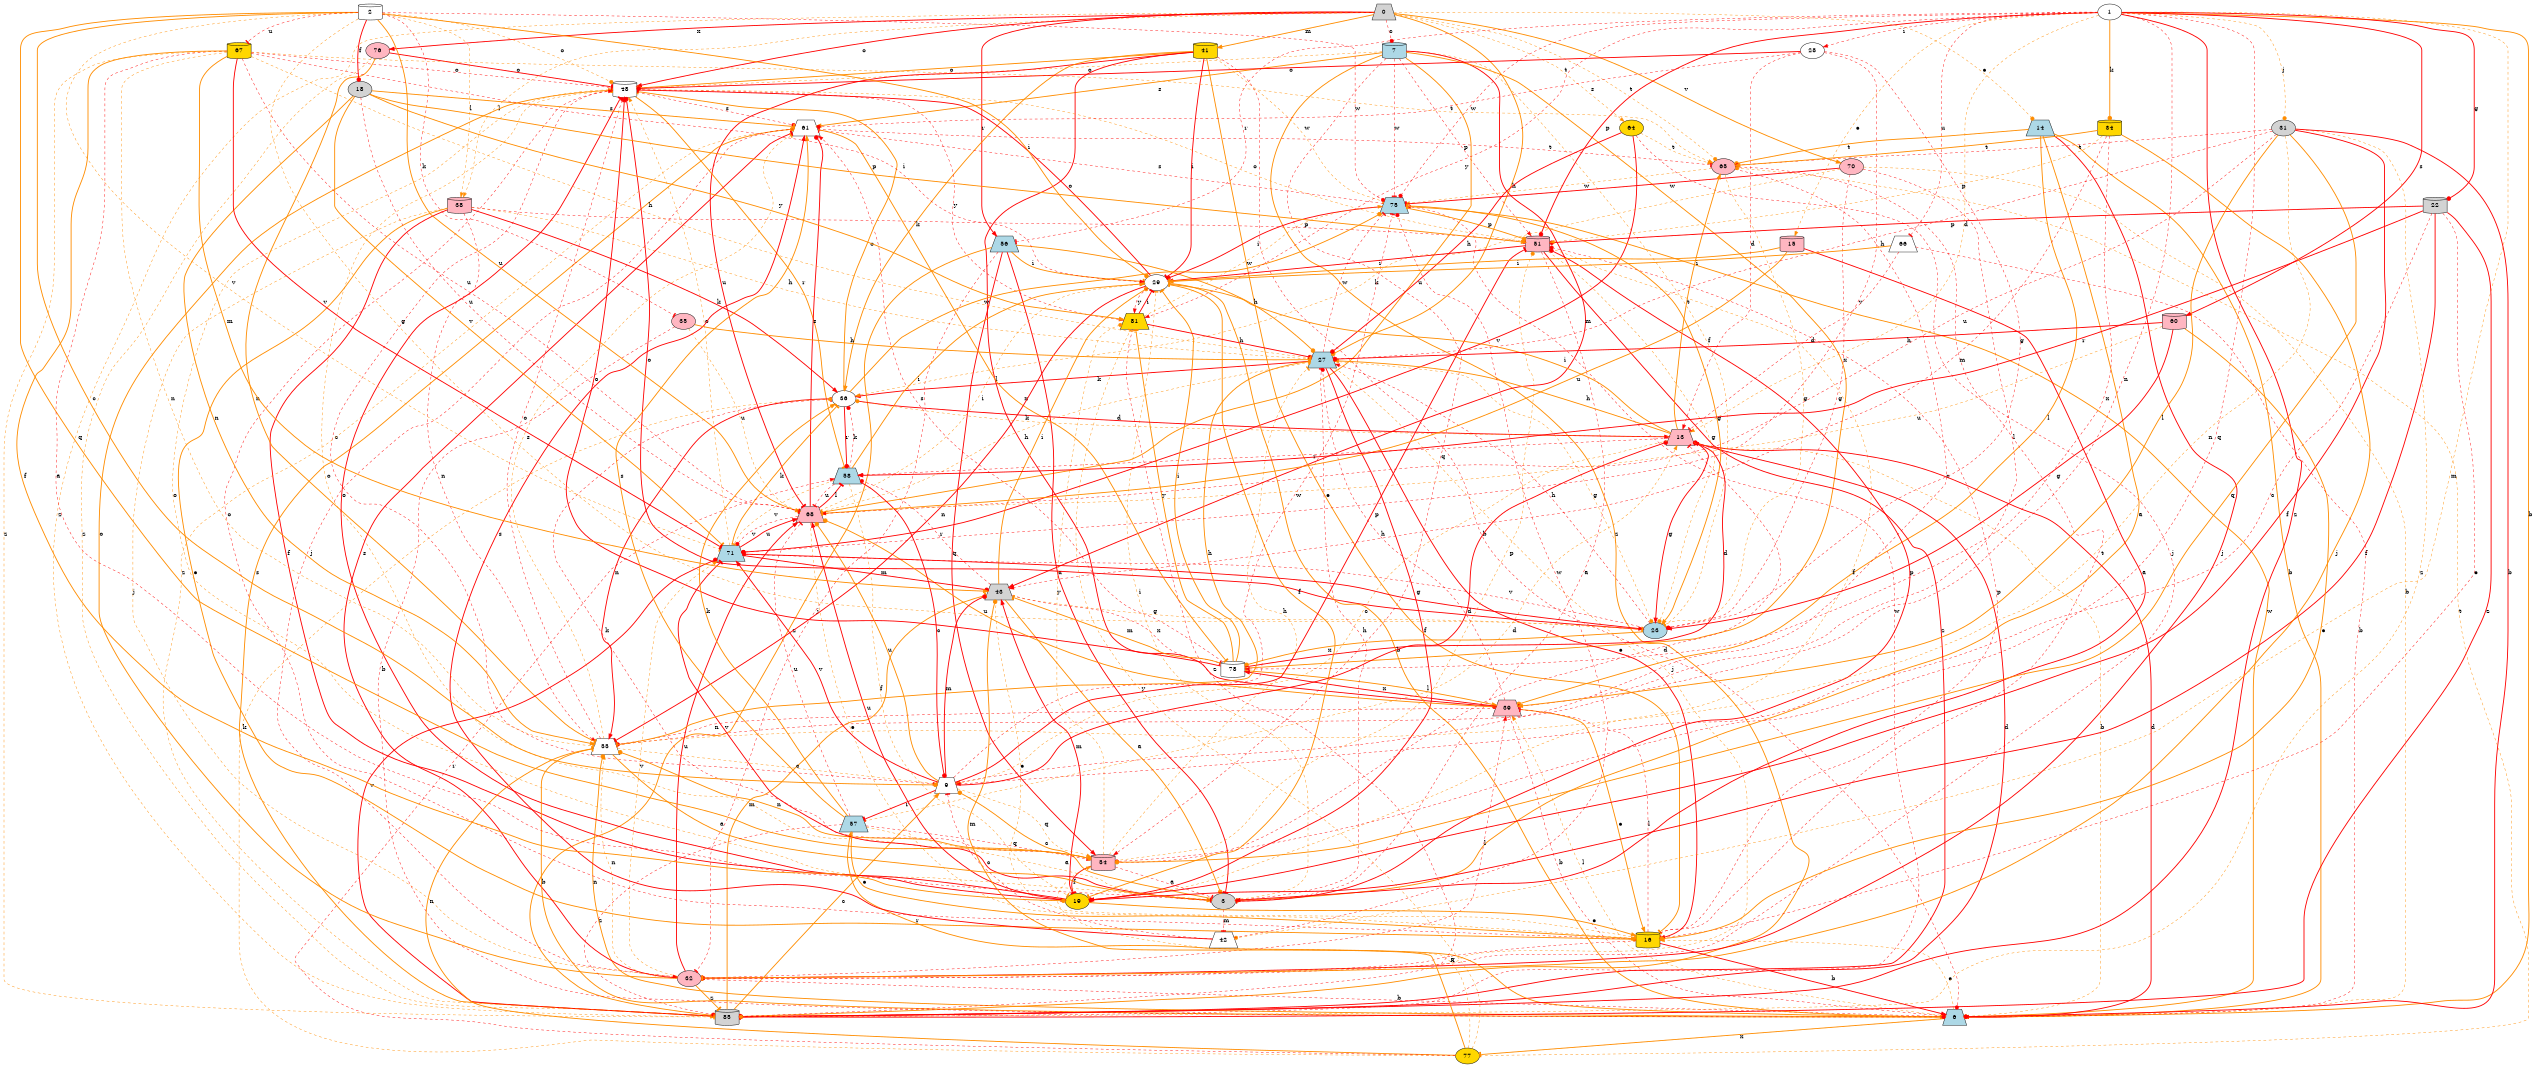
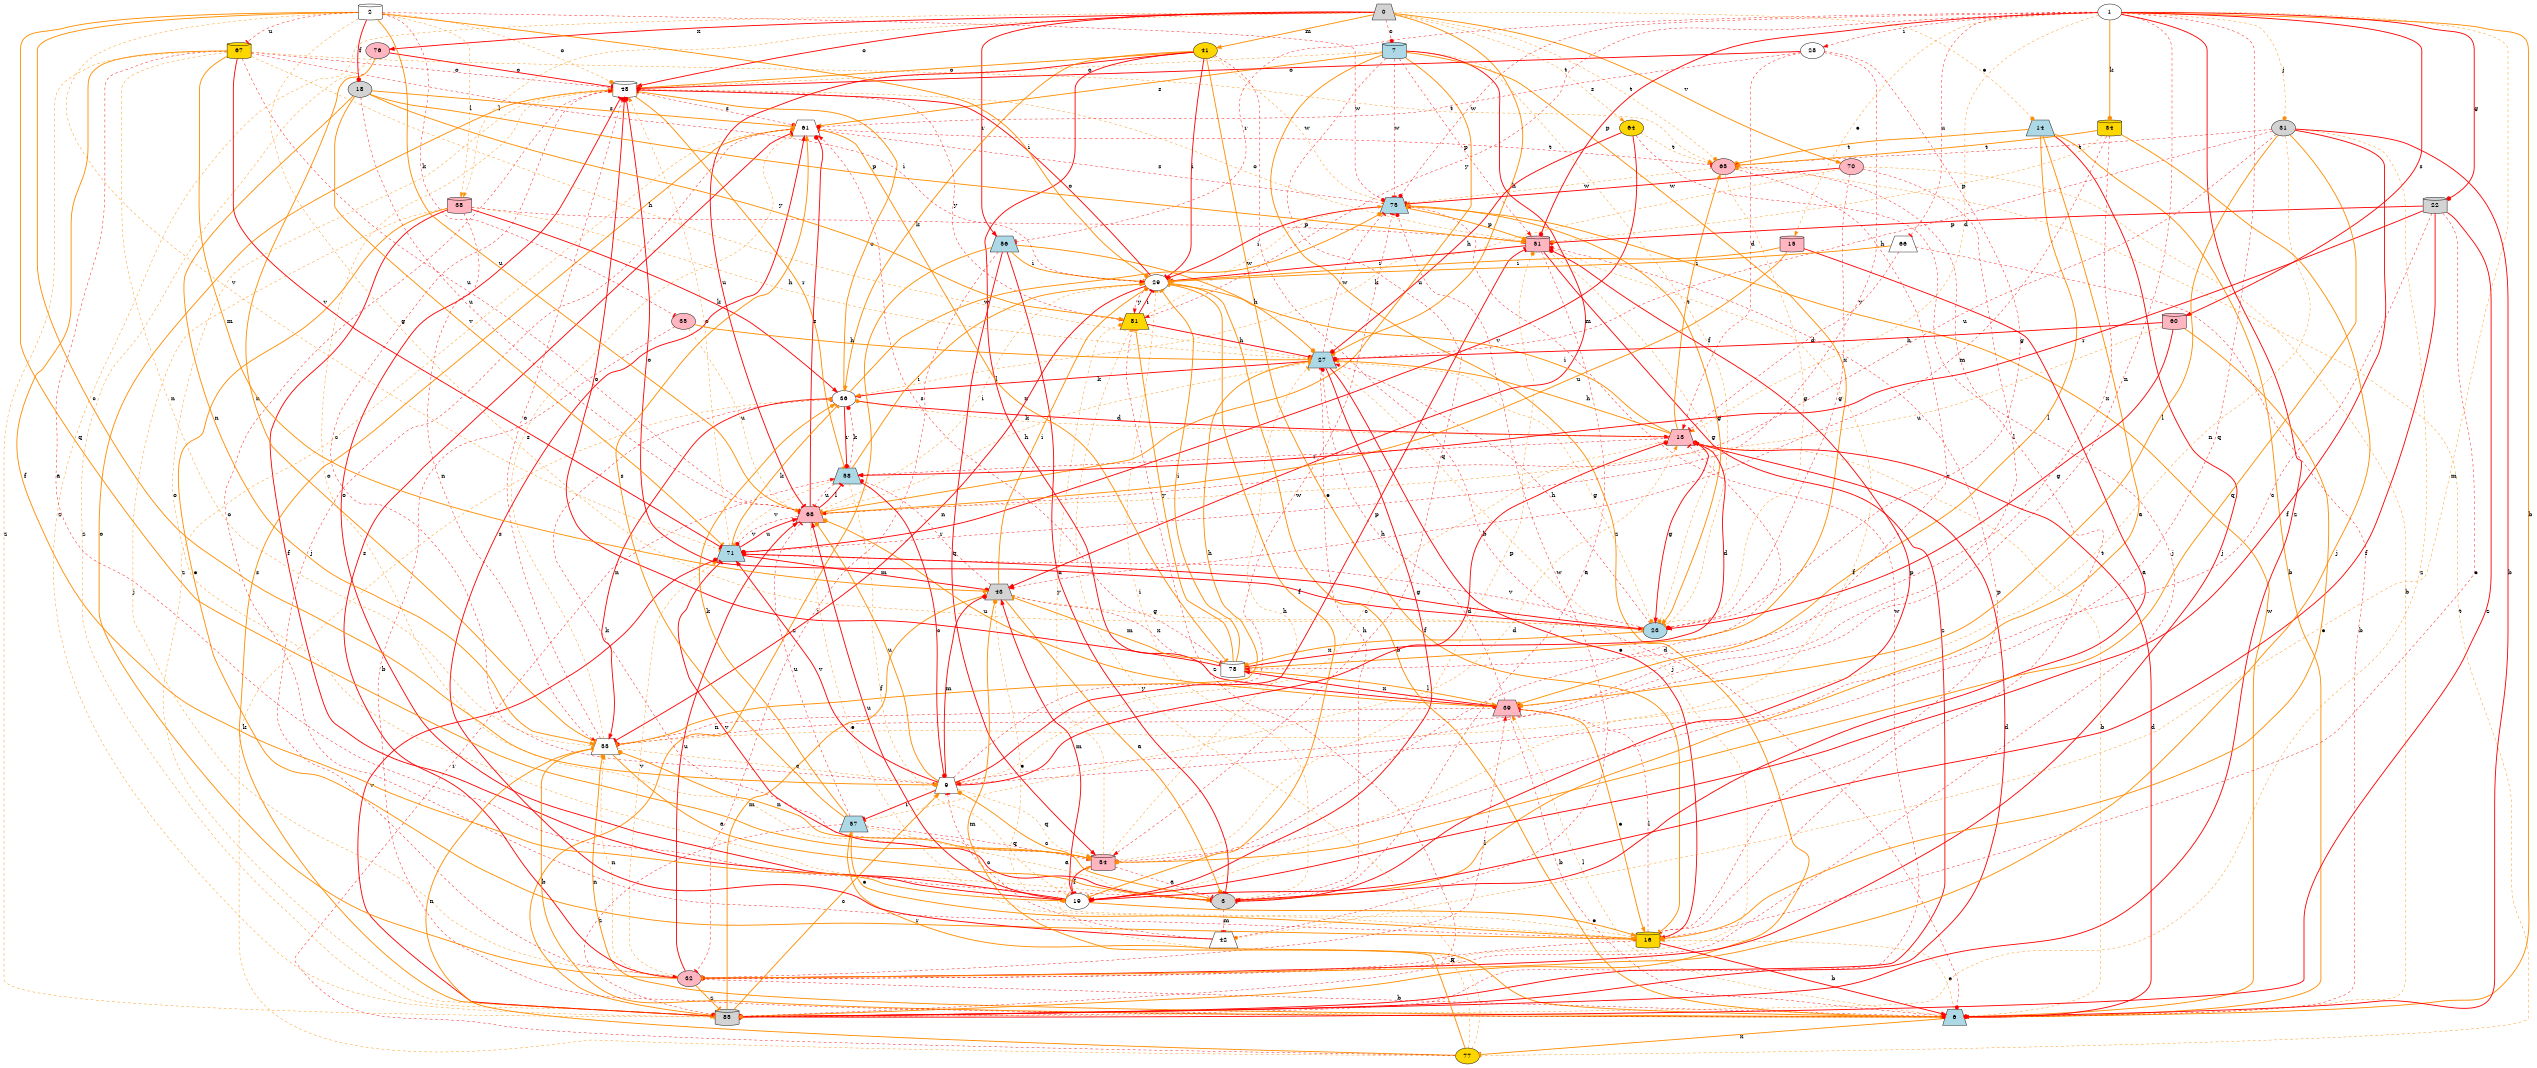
(1205, 51) -> (1205, 51)
(1077, 901) -> (1077, 901)
